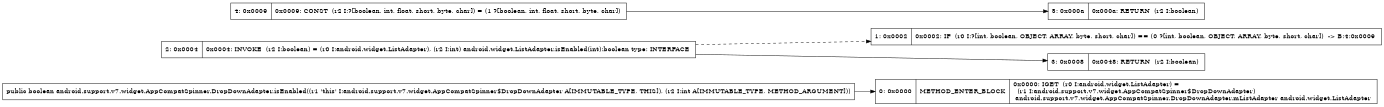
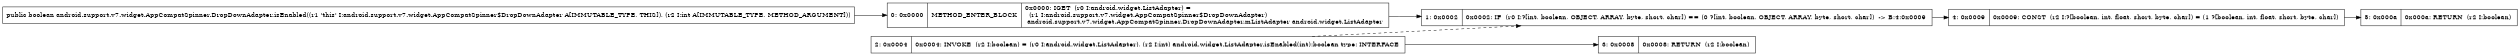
none -> (1403, 16)
none -> (1938, 18)
(1147, 62) -> (1697, 44)
